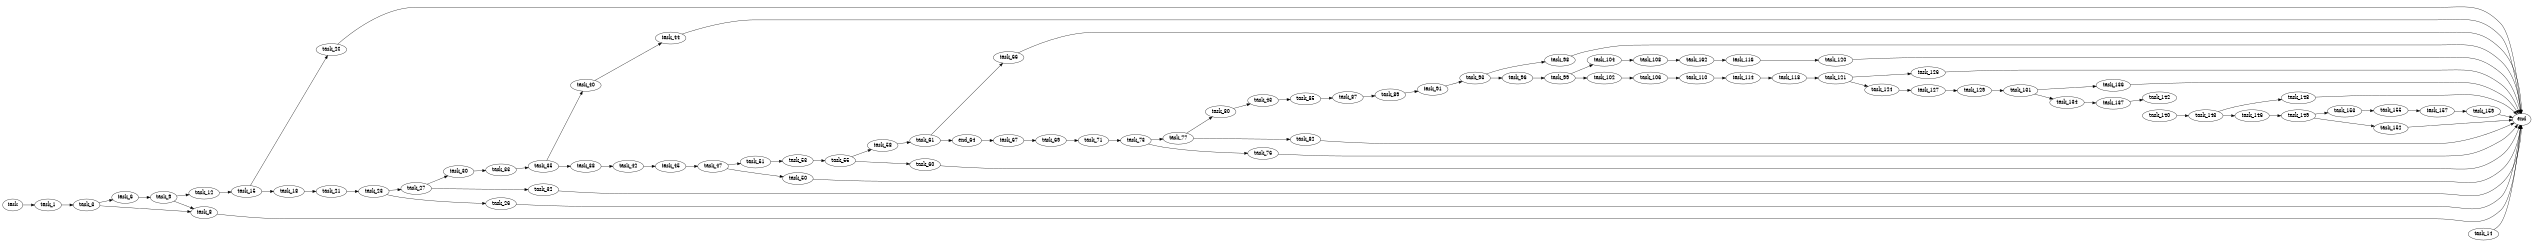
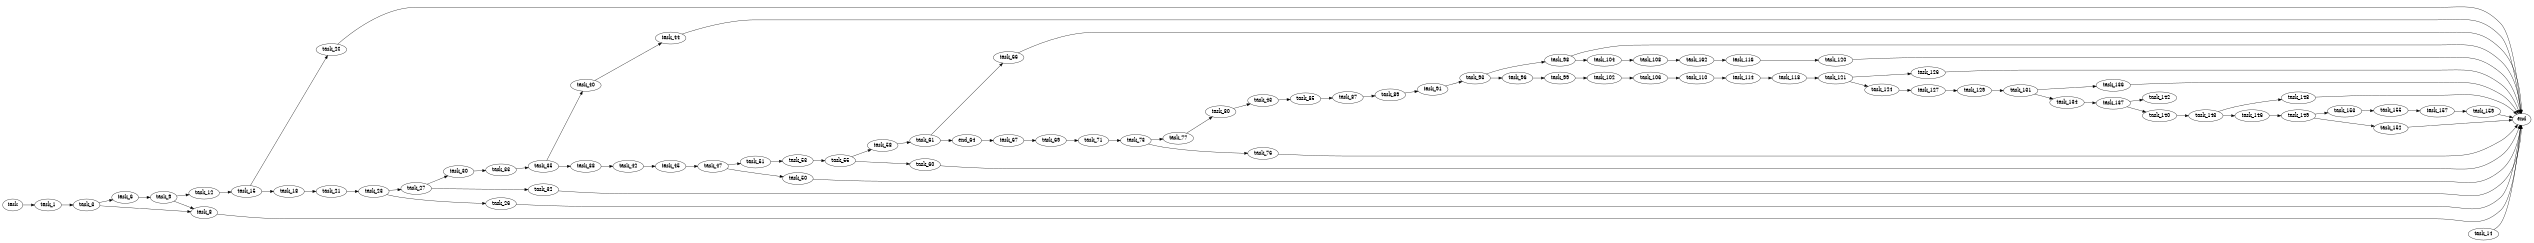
(1580, 70) -> (1580, 60)
none -> (2135, 109)
(1305, 140) -> none
